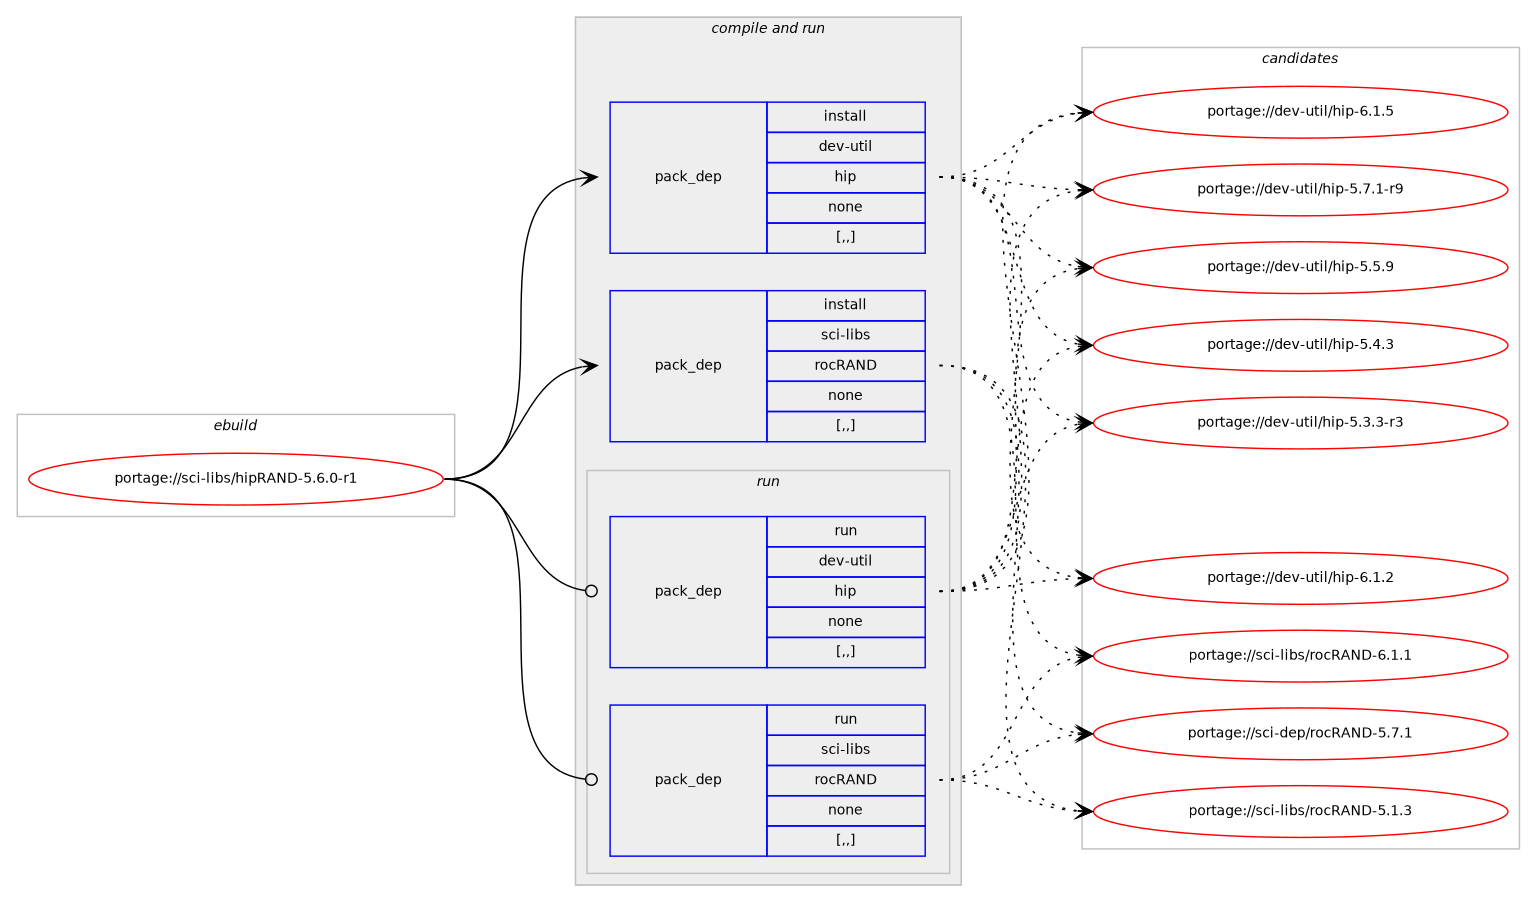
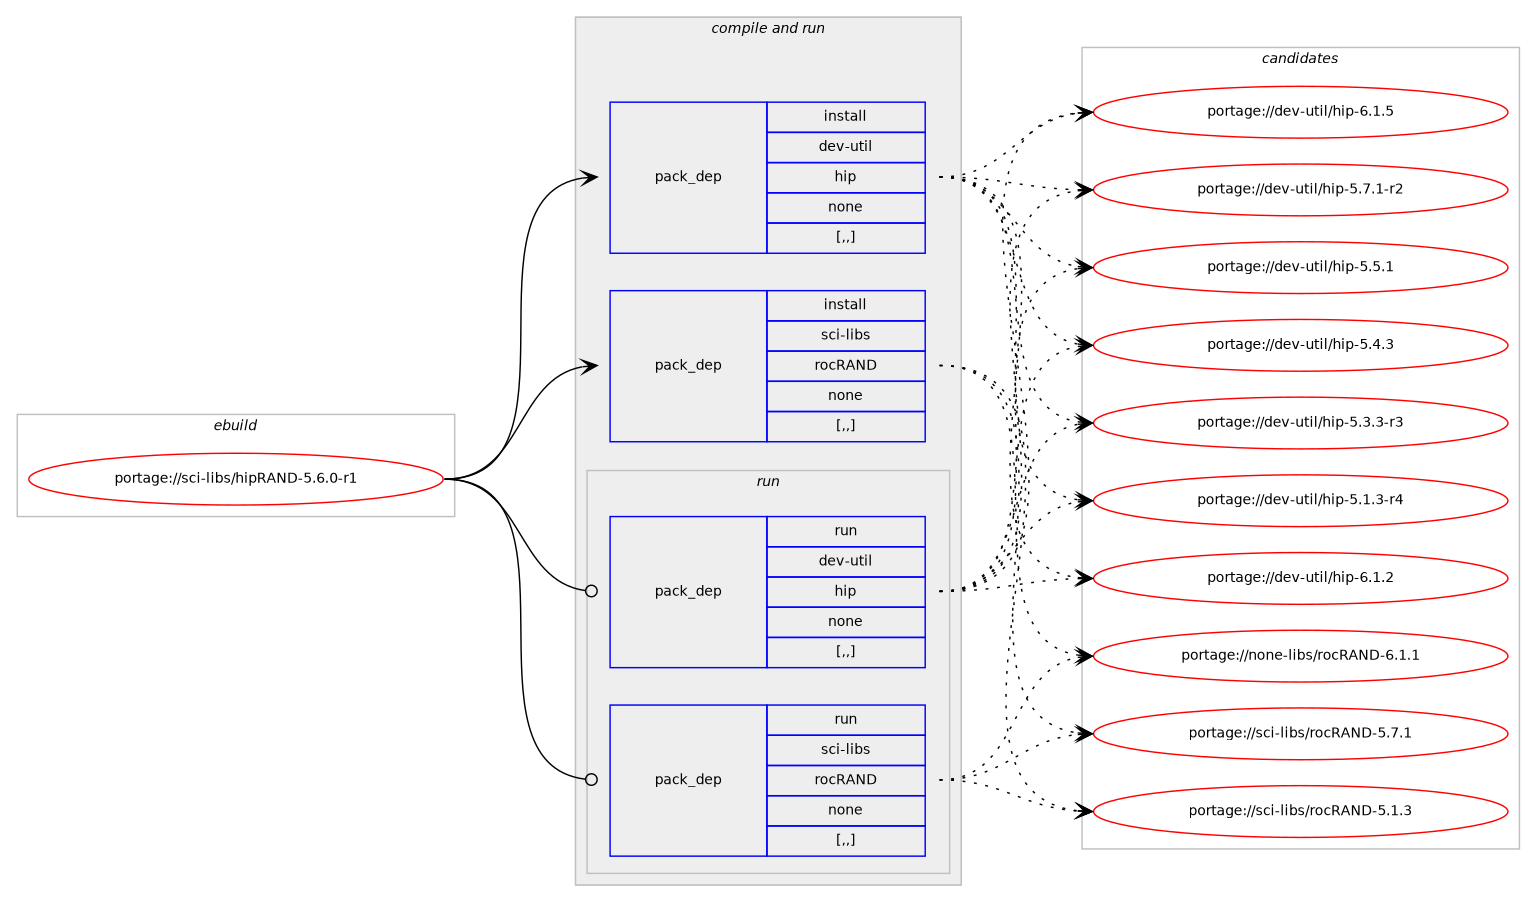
(1301, 190) -> (1301, 190)
(1301, 268) -> (1301, 268)
none -> (1301, 501)
(1301, 656) -> (1301, 656)
(1301, 734) -> (1301, 734)
